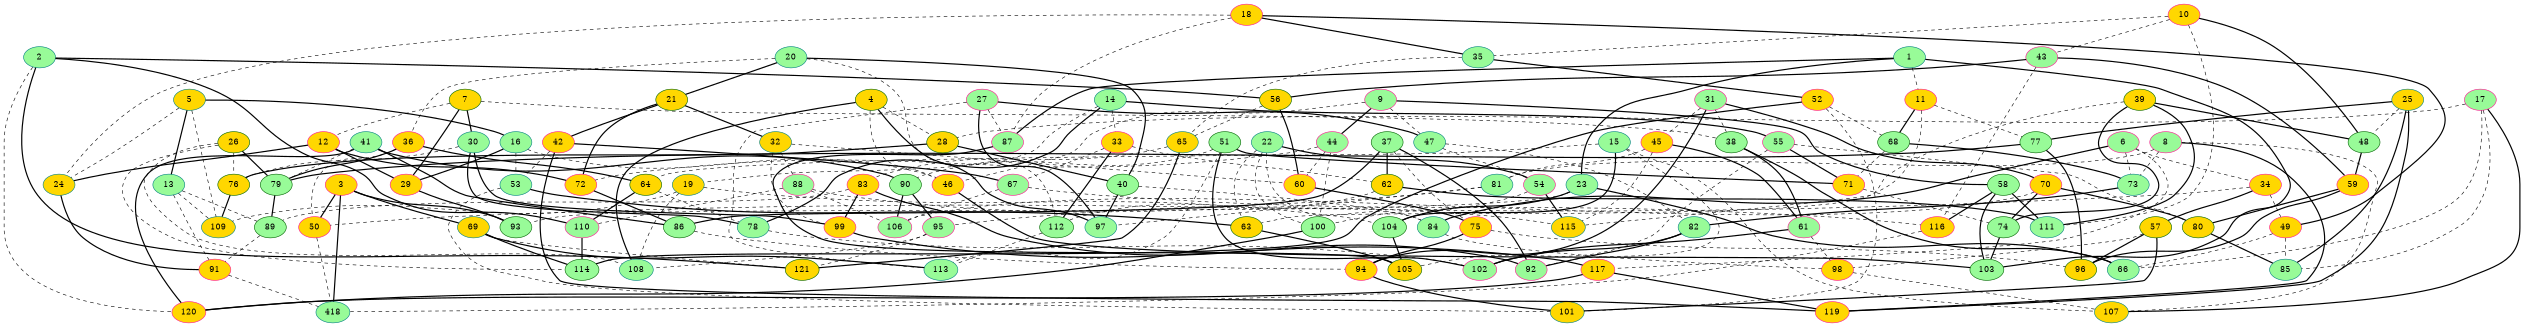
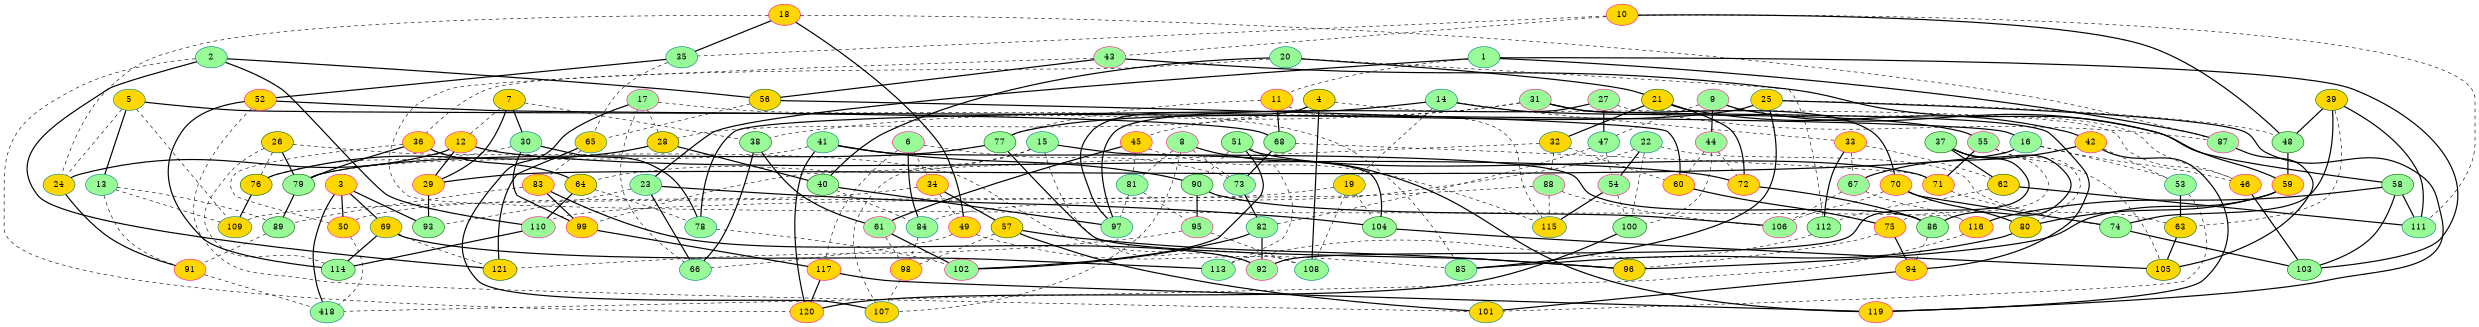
(1862, 125) -> (773, 114)
(734, 173) -> none
